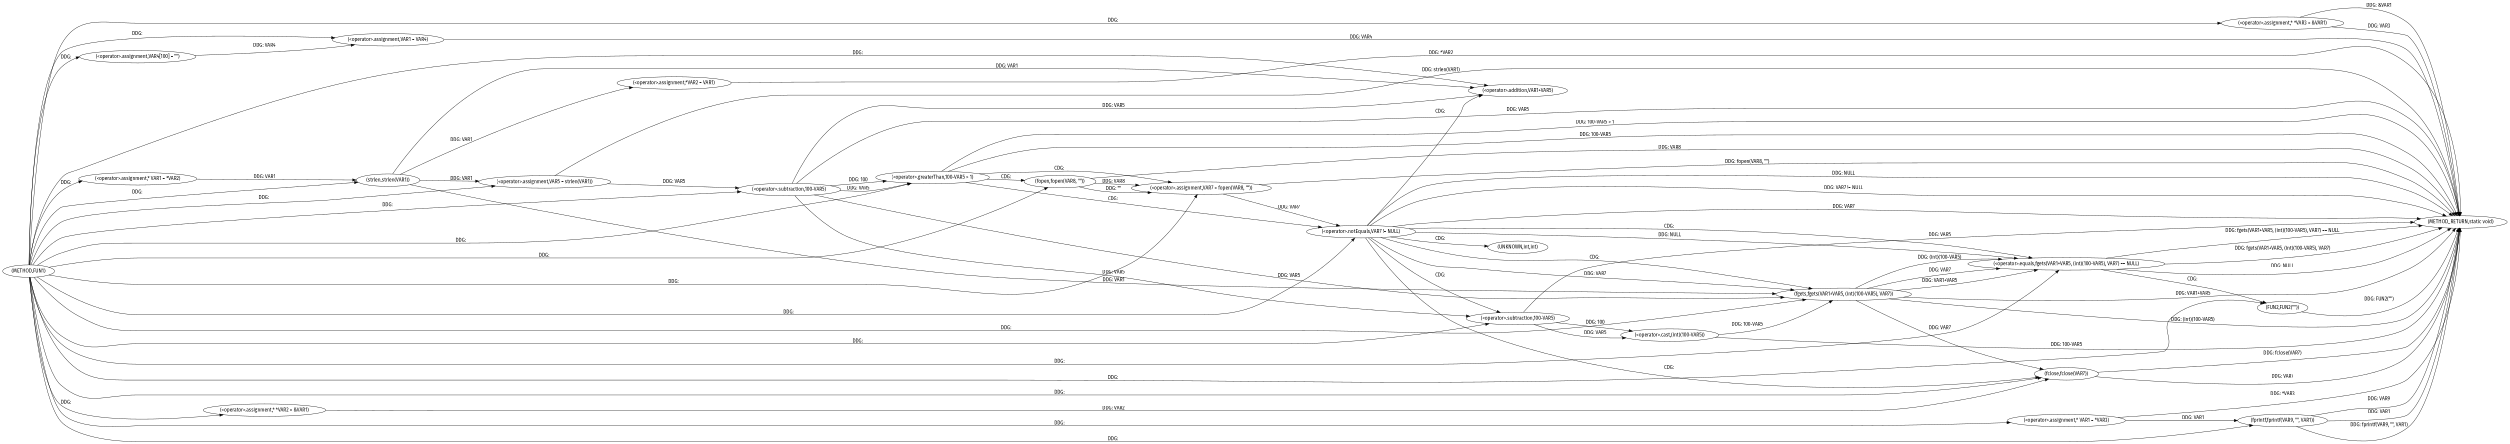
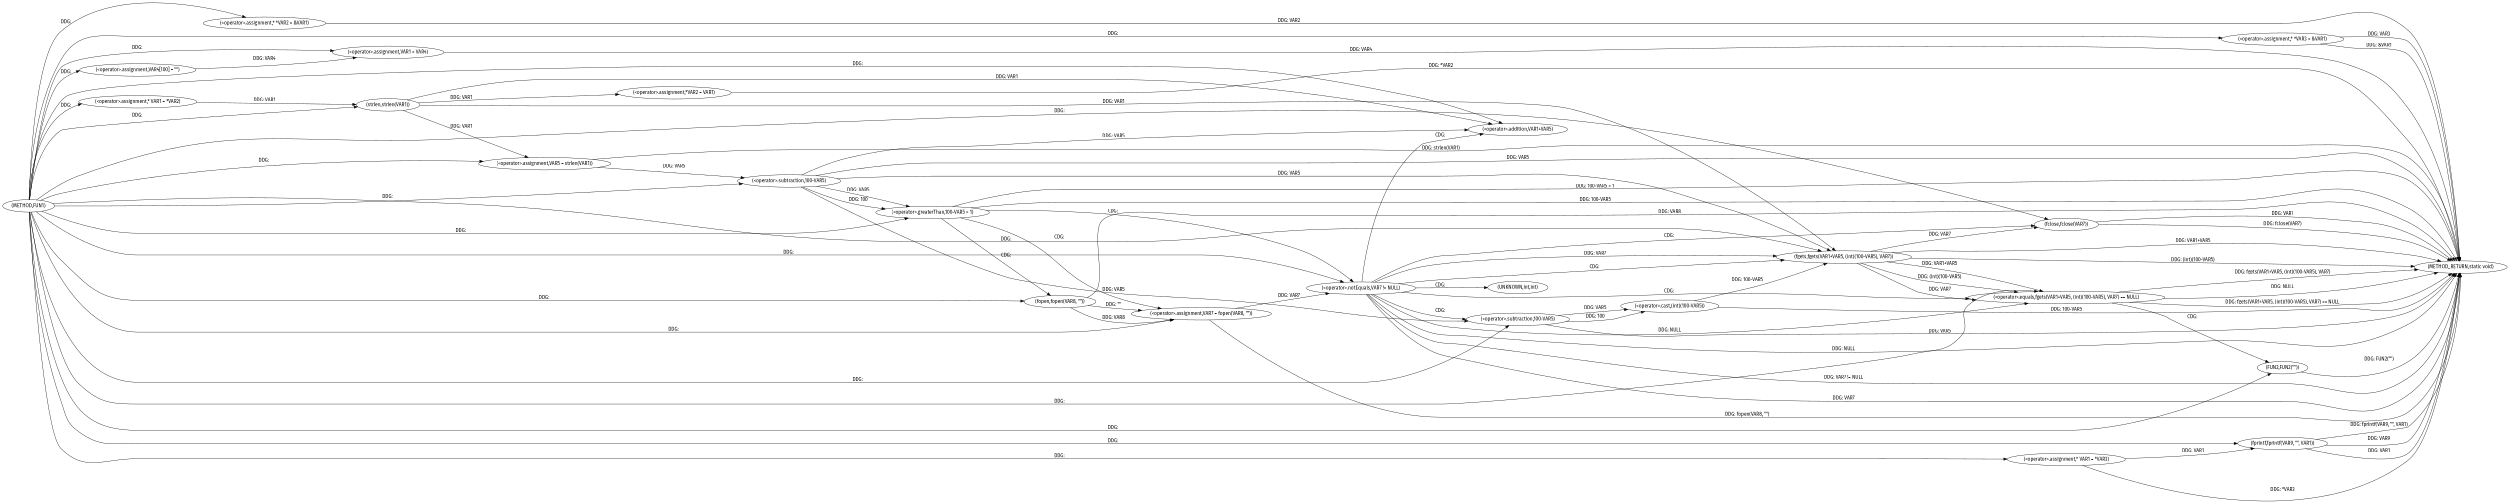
(1187, 411) -> (1488, 23)
